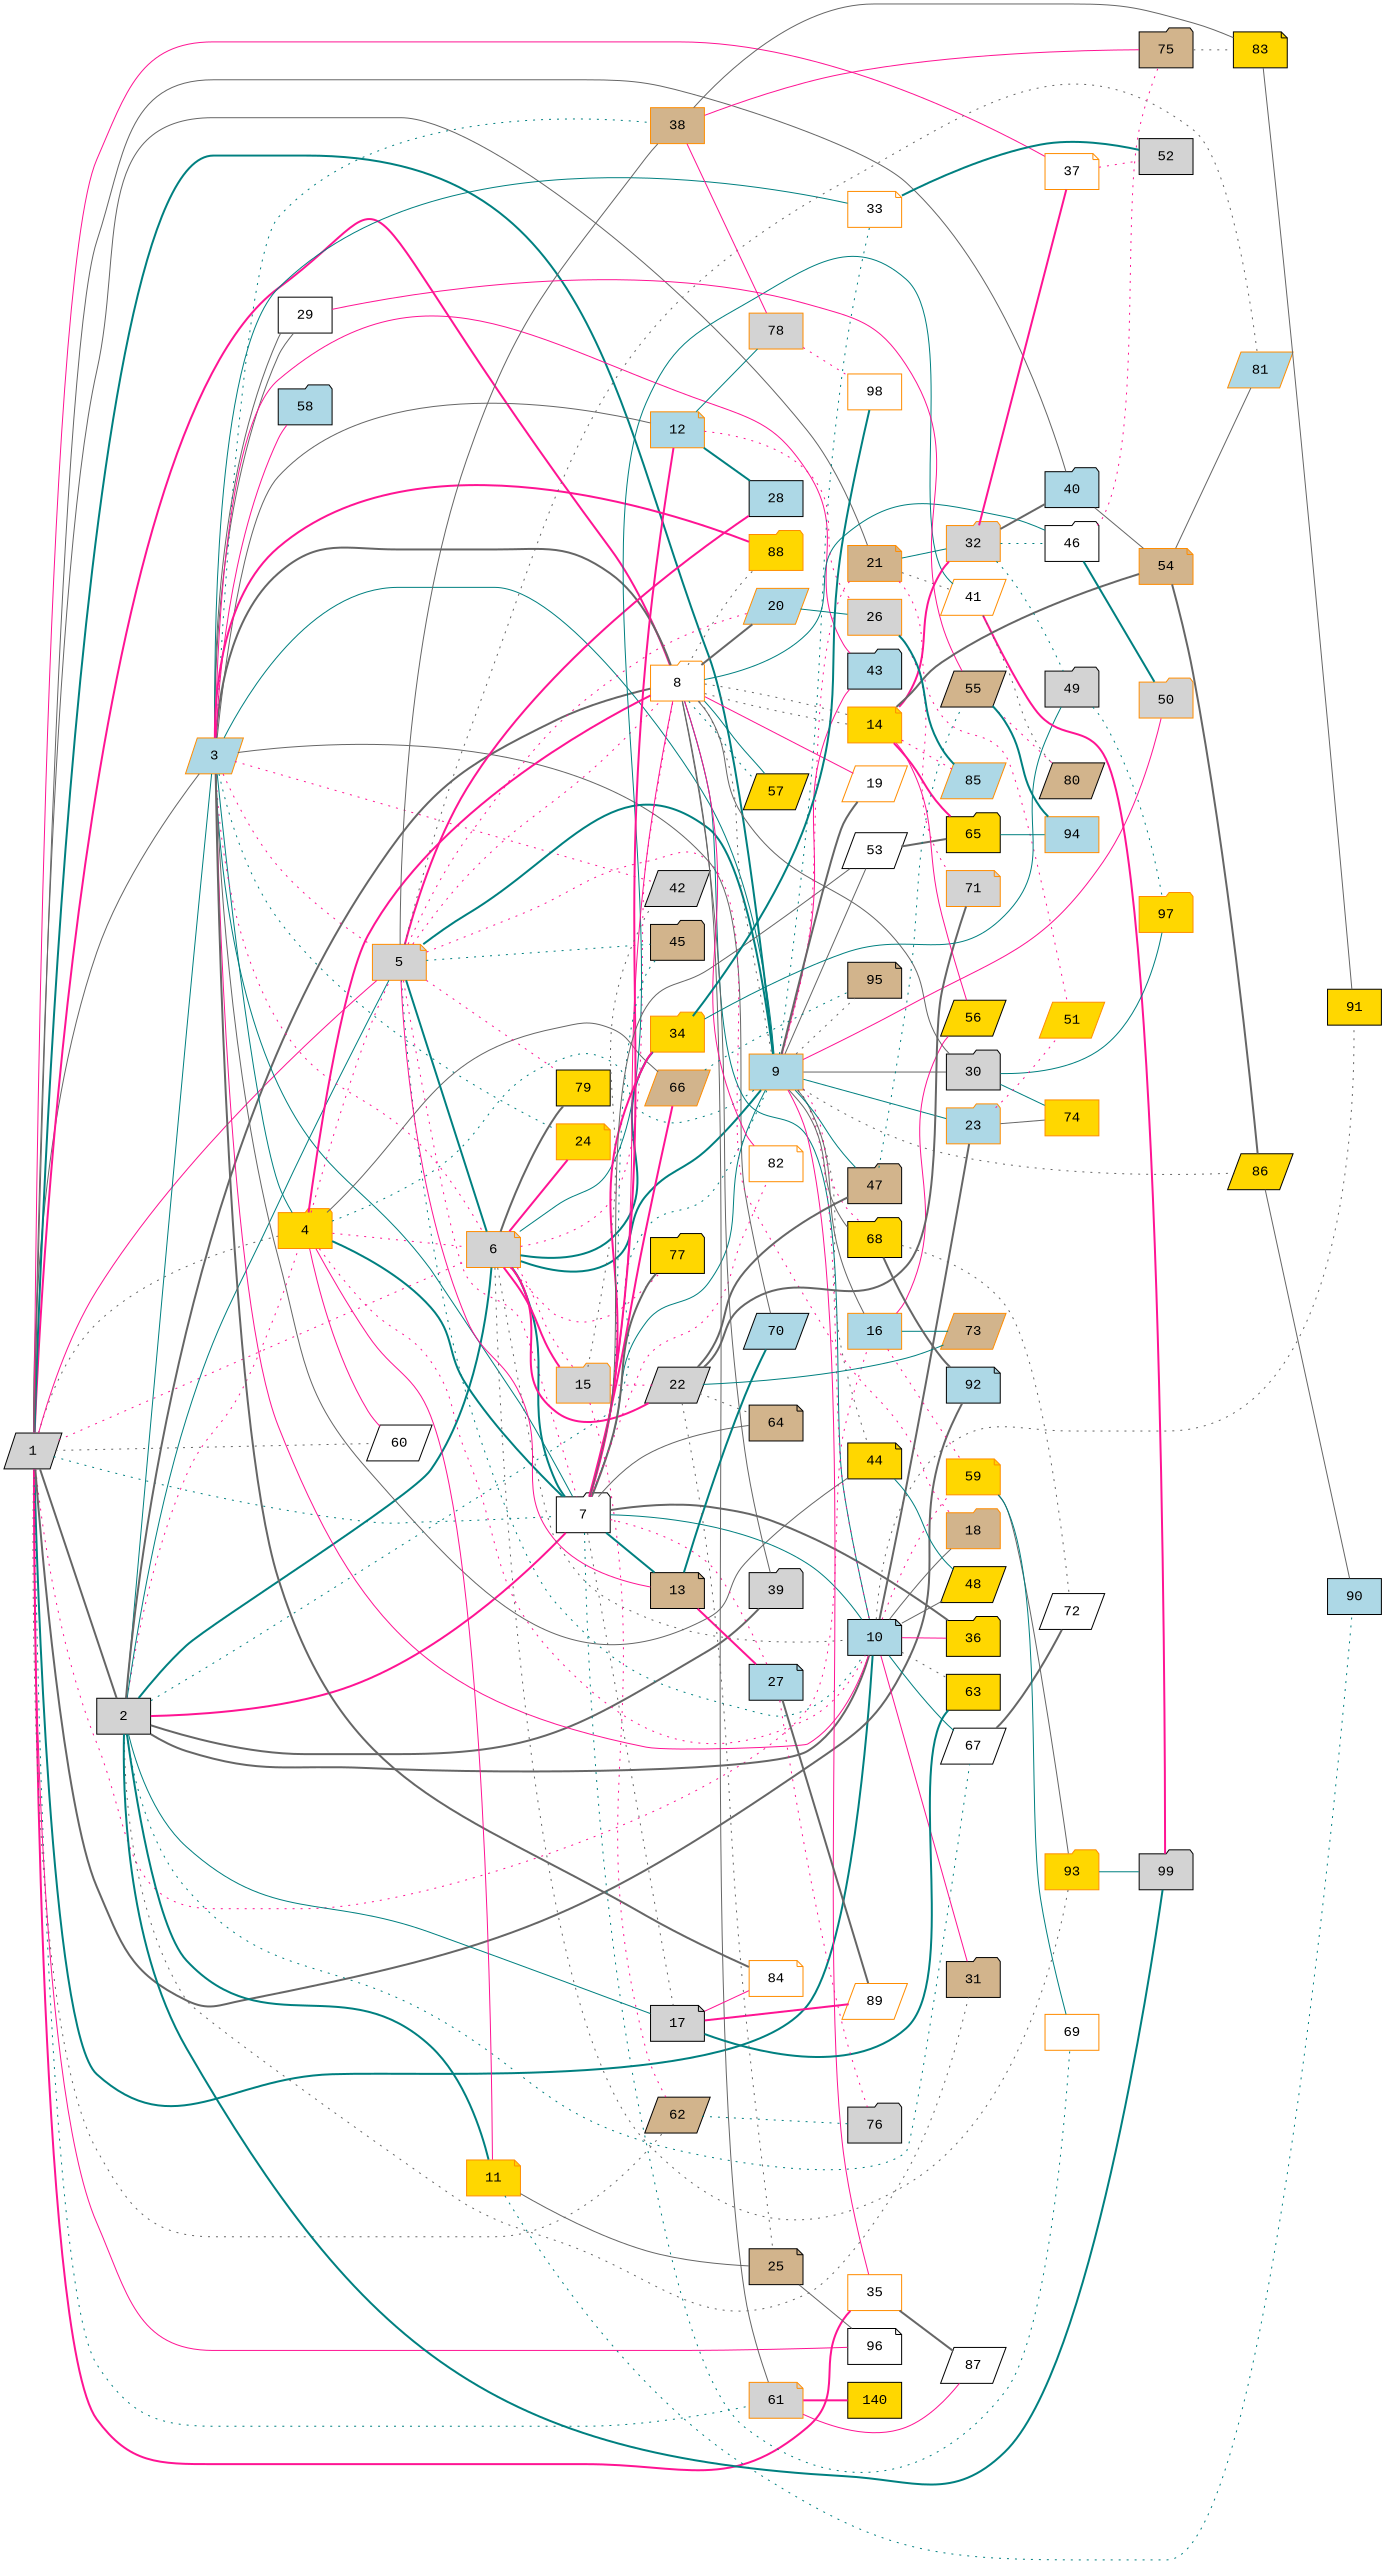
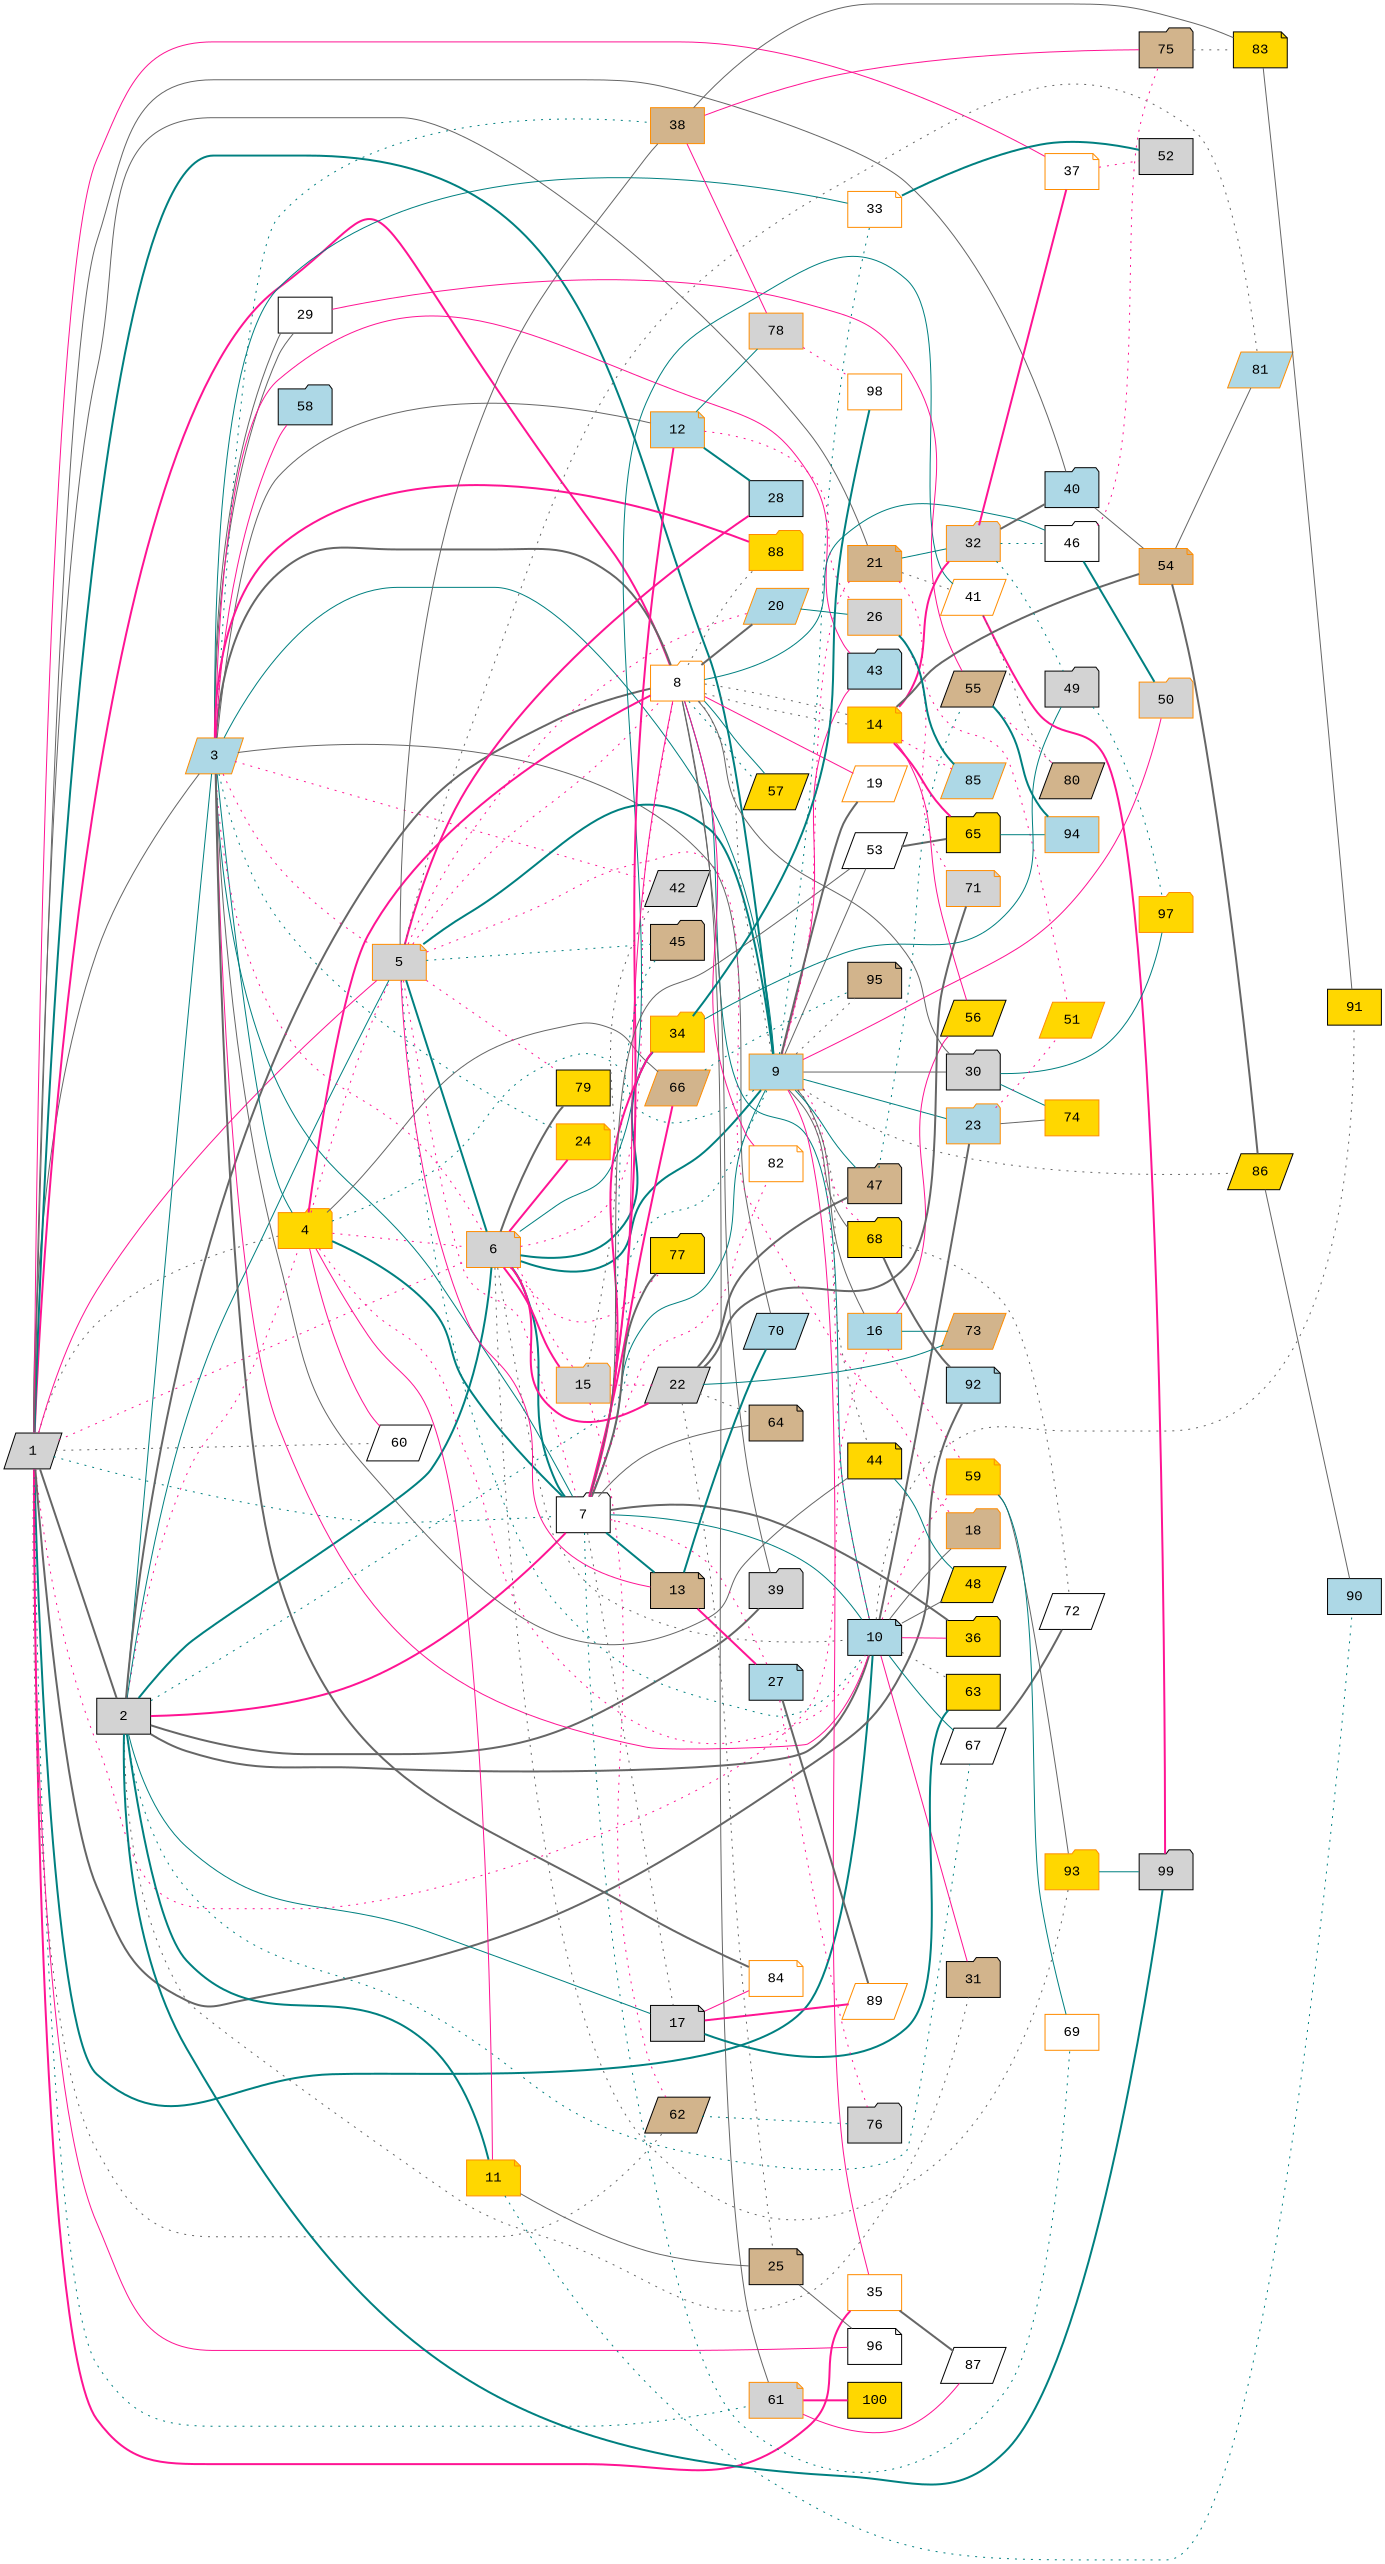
(875, 2400) -> (875, 2400)
